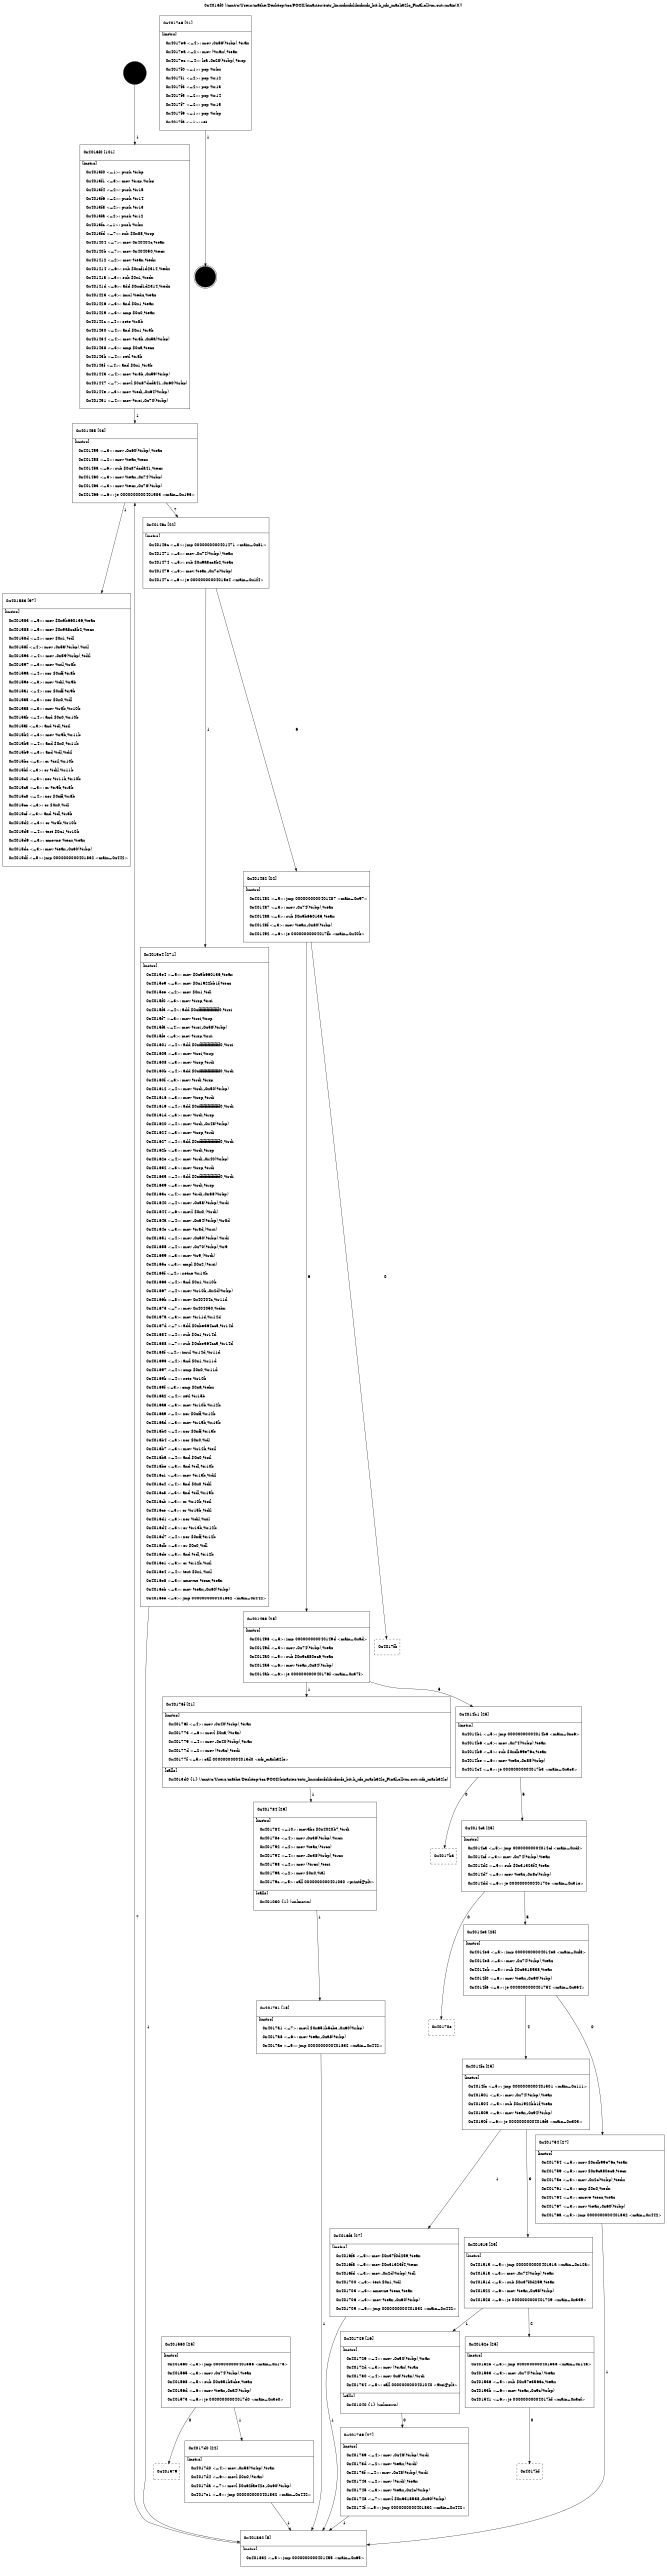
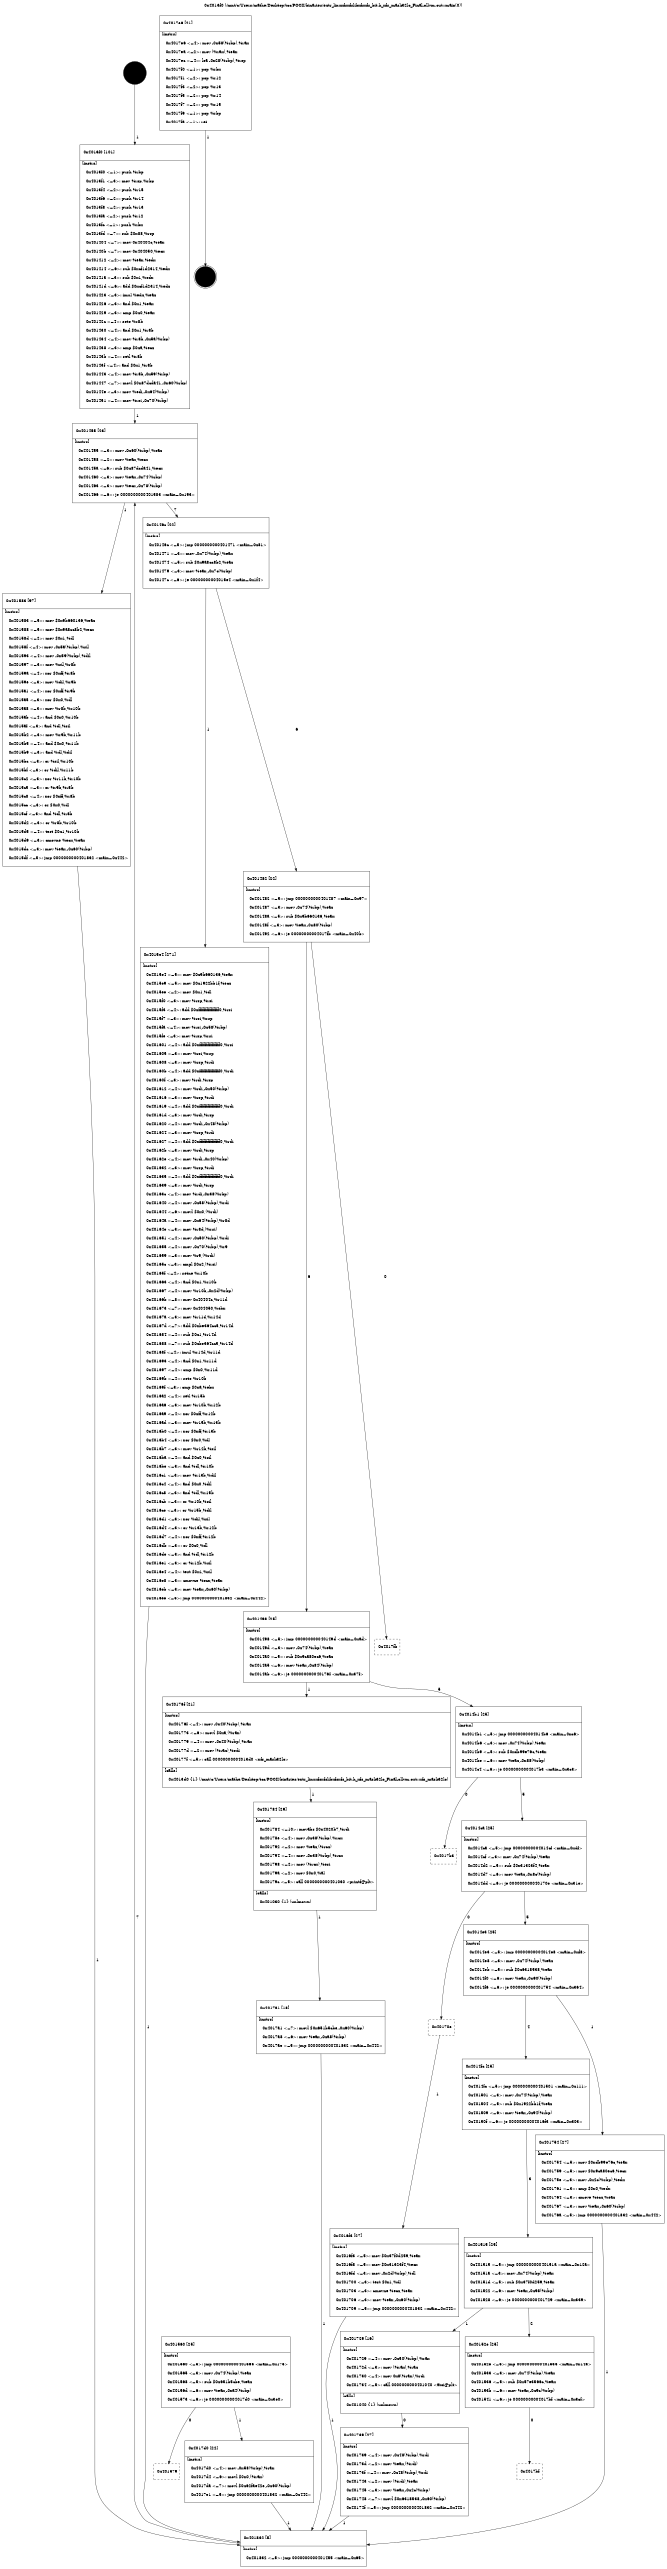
none -> (95, 1757)
(592, 2027) -> (592, 2027)
(465, 2178) -> (422, 2130)
